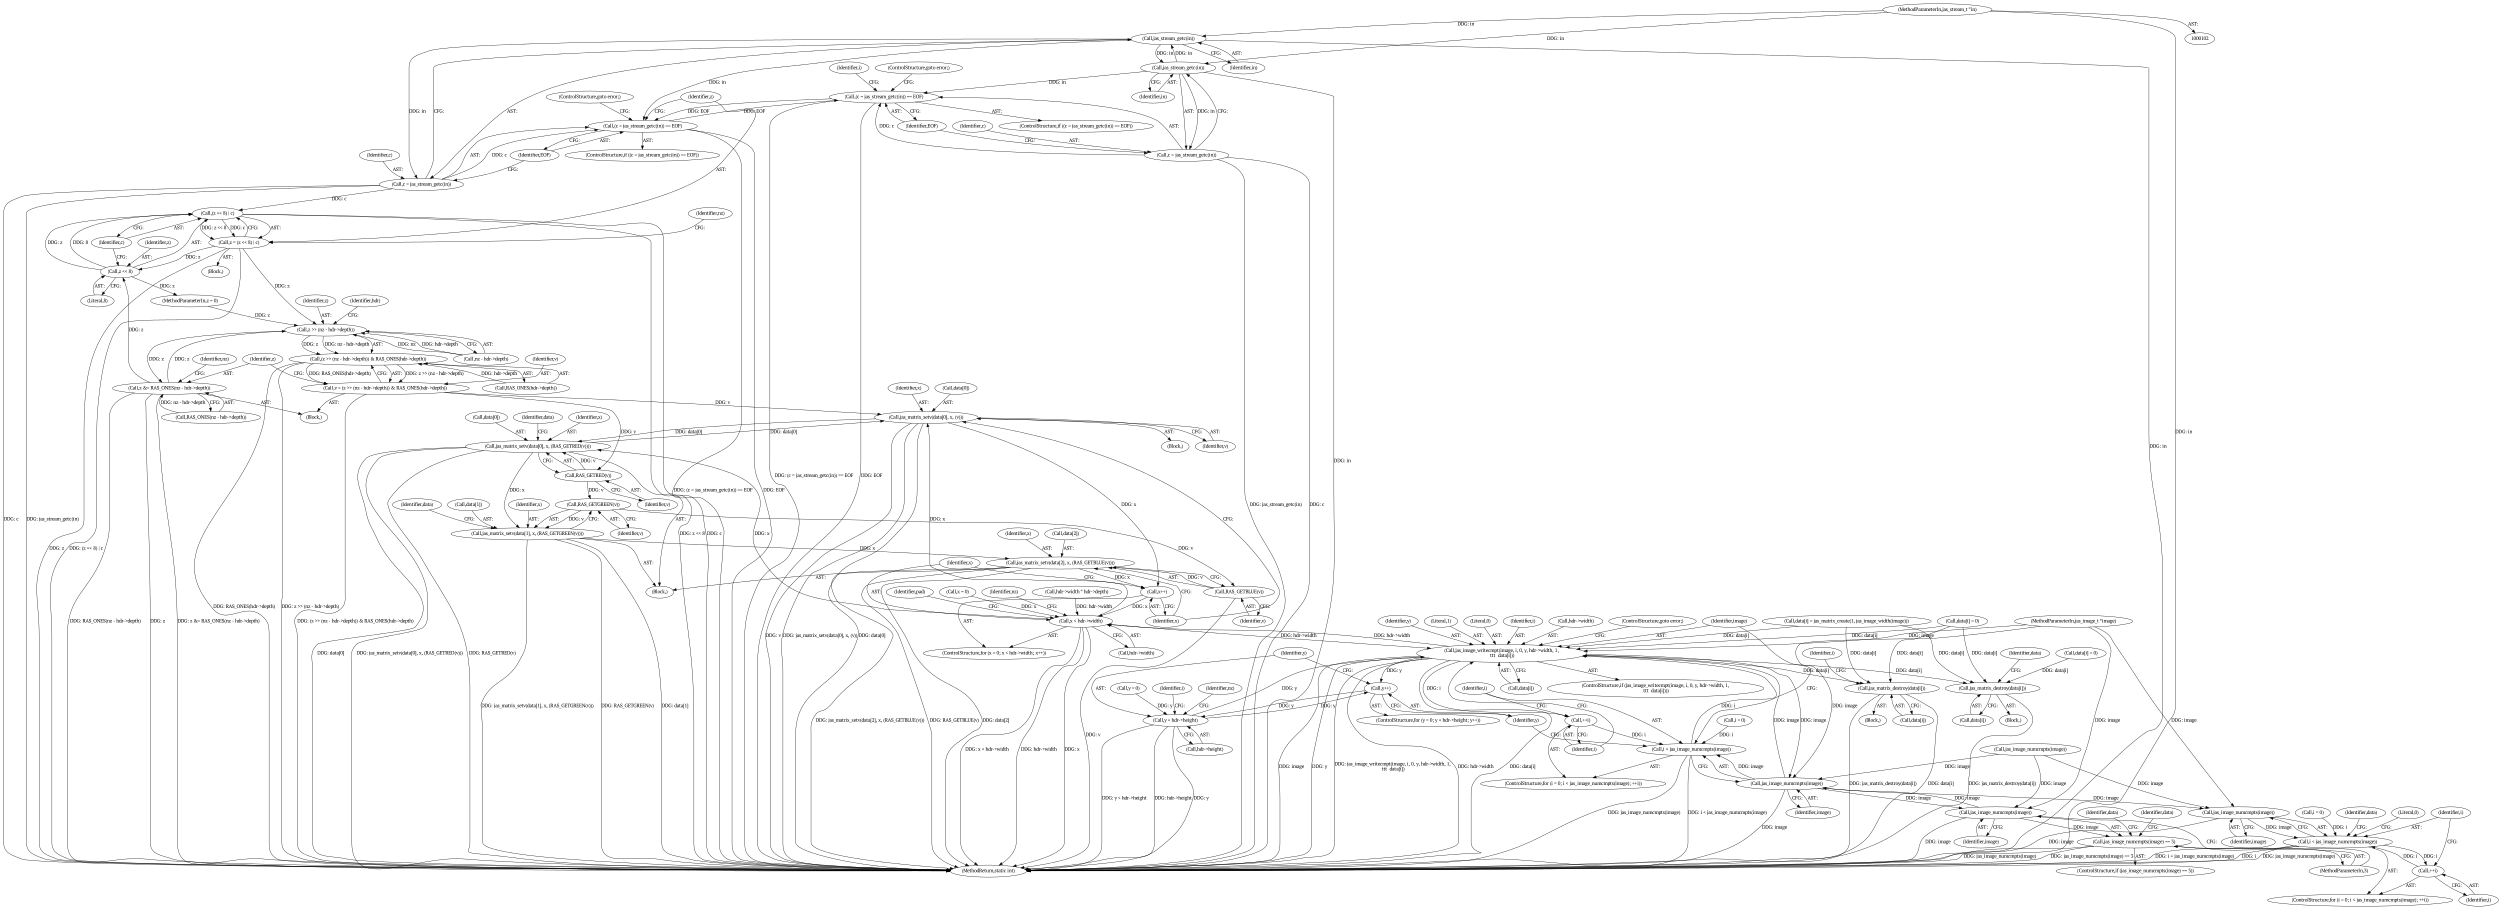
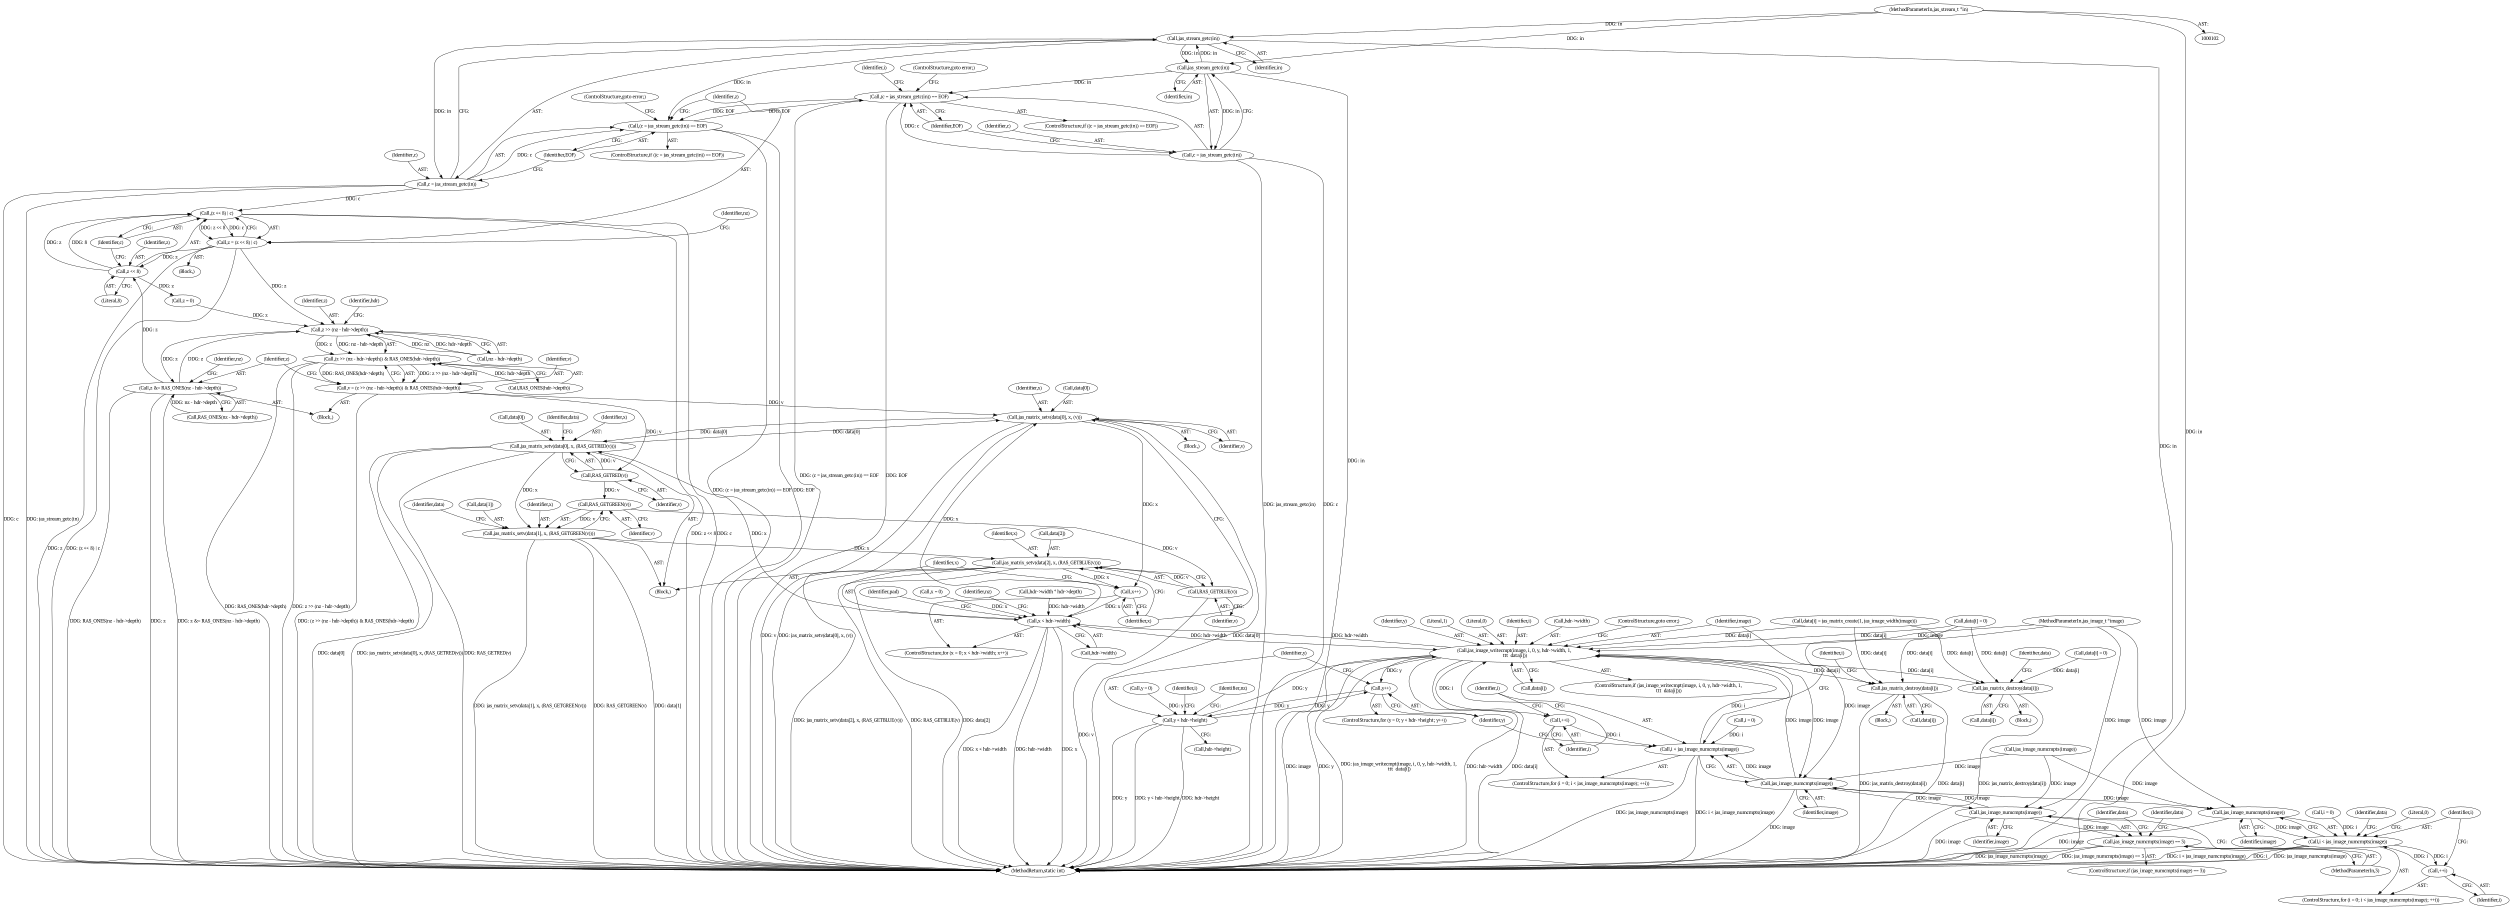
(190, 301) -> (183, 301)
(529, 374) -> (542, 374)
(1198, 735) -> none
